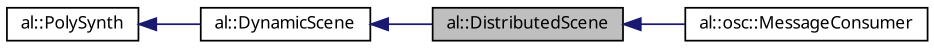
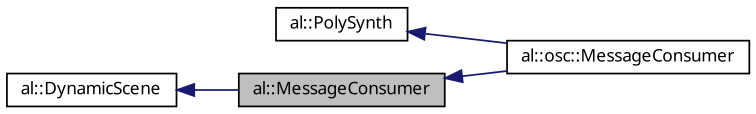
(178, 24) -> (466, 38)
(528, 24) -> (342, 90)
